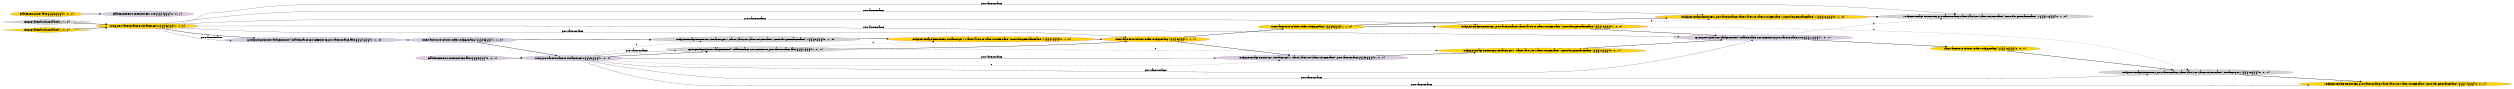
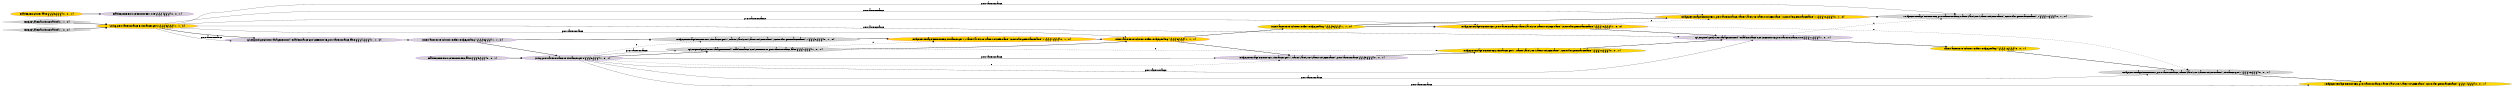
(47, 30) -> (47, 30)
